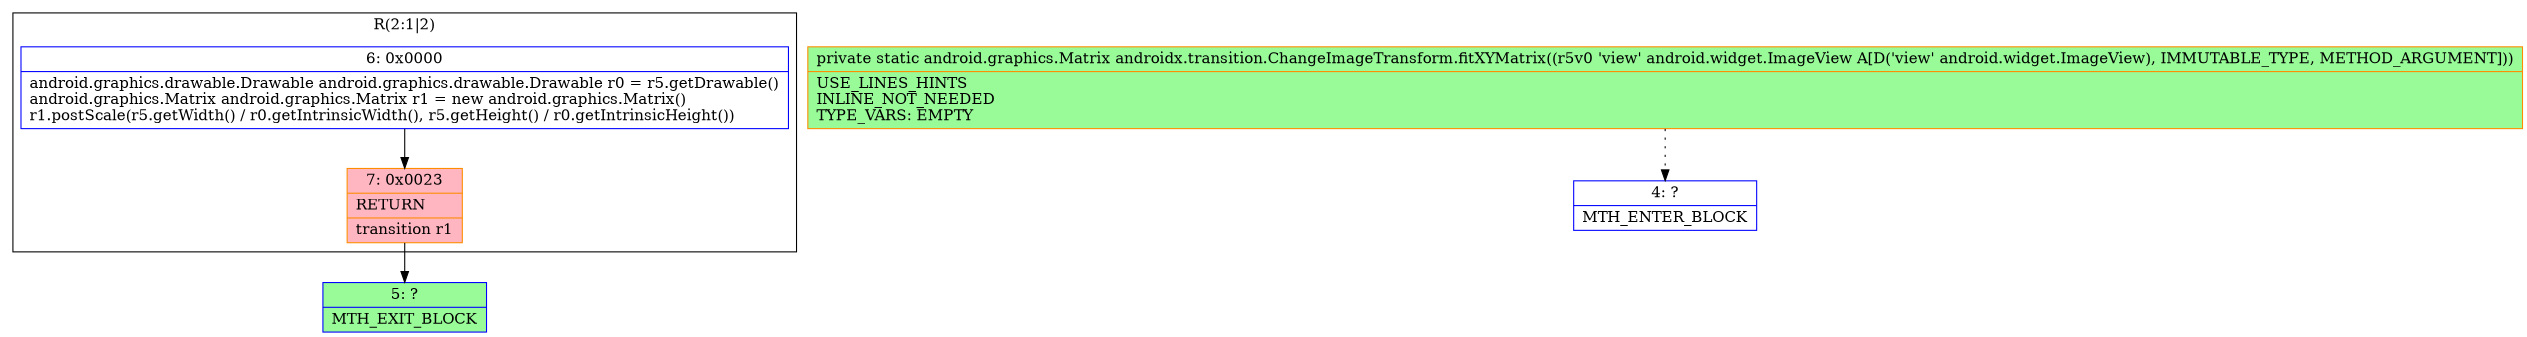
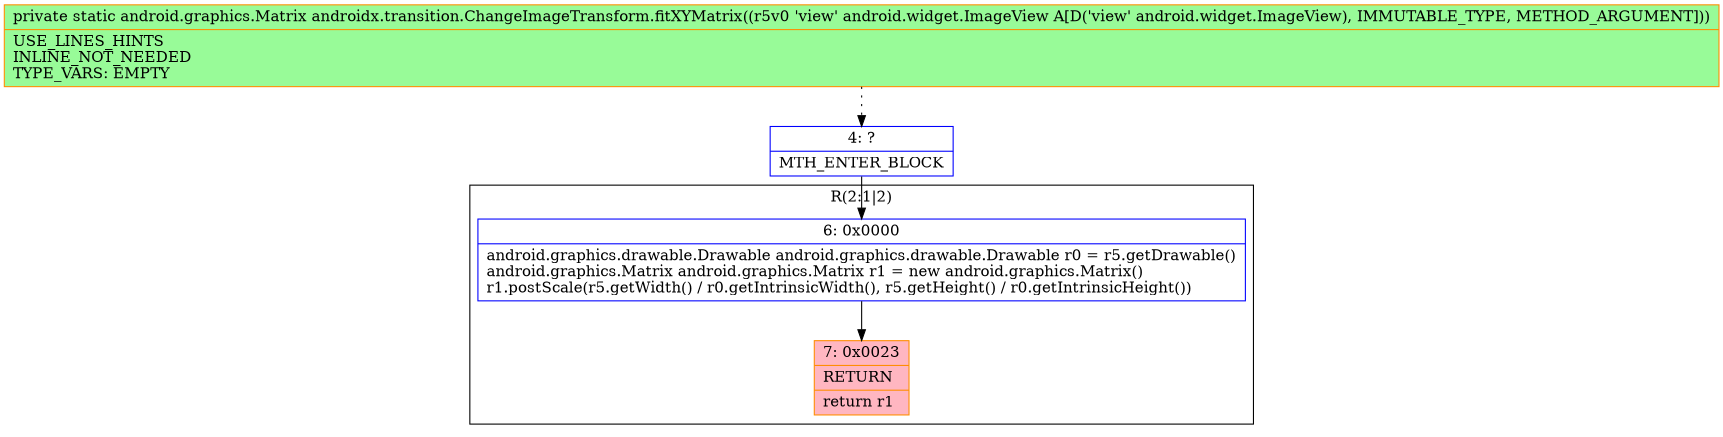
none -> (862, 192)
(405, 230) -> (859, 402)
(405, 307) -> none
